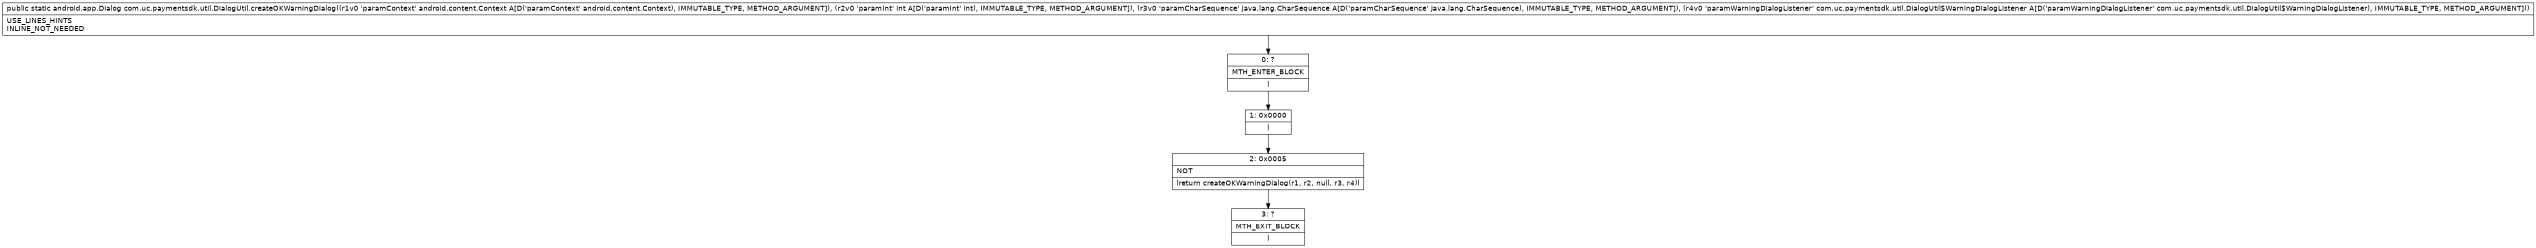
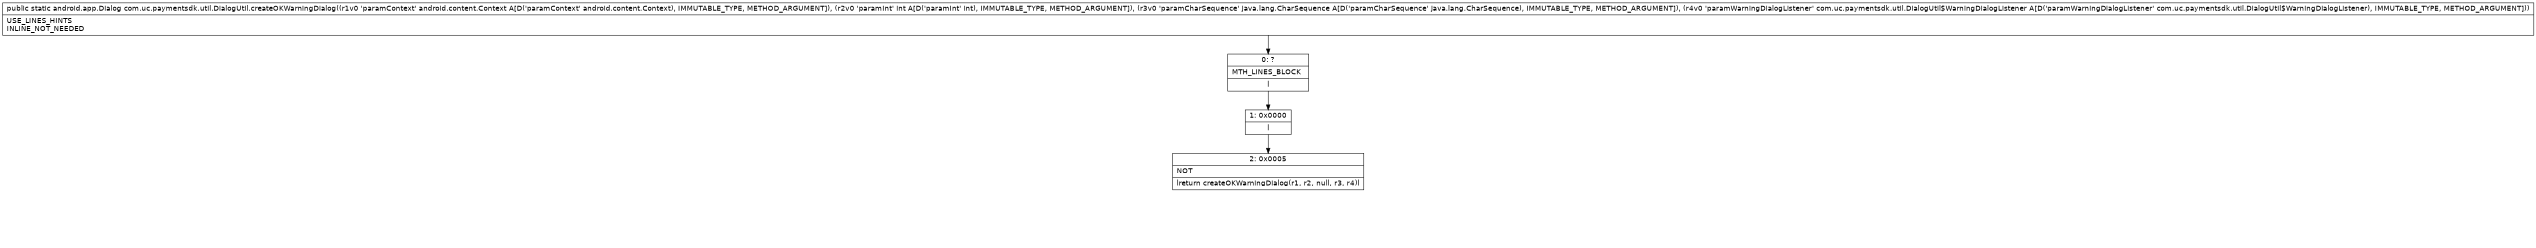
(1268, 72) -> (1267, 72)
(1268, 227) -> none
